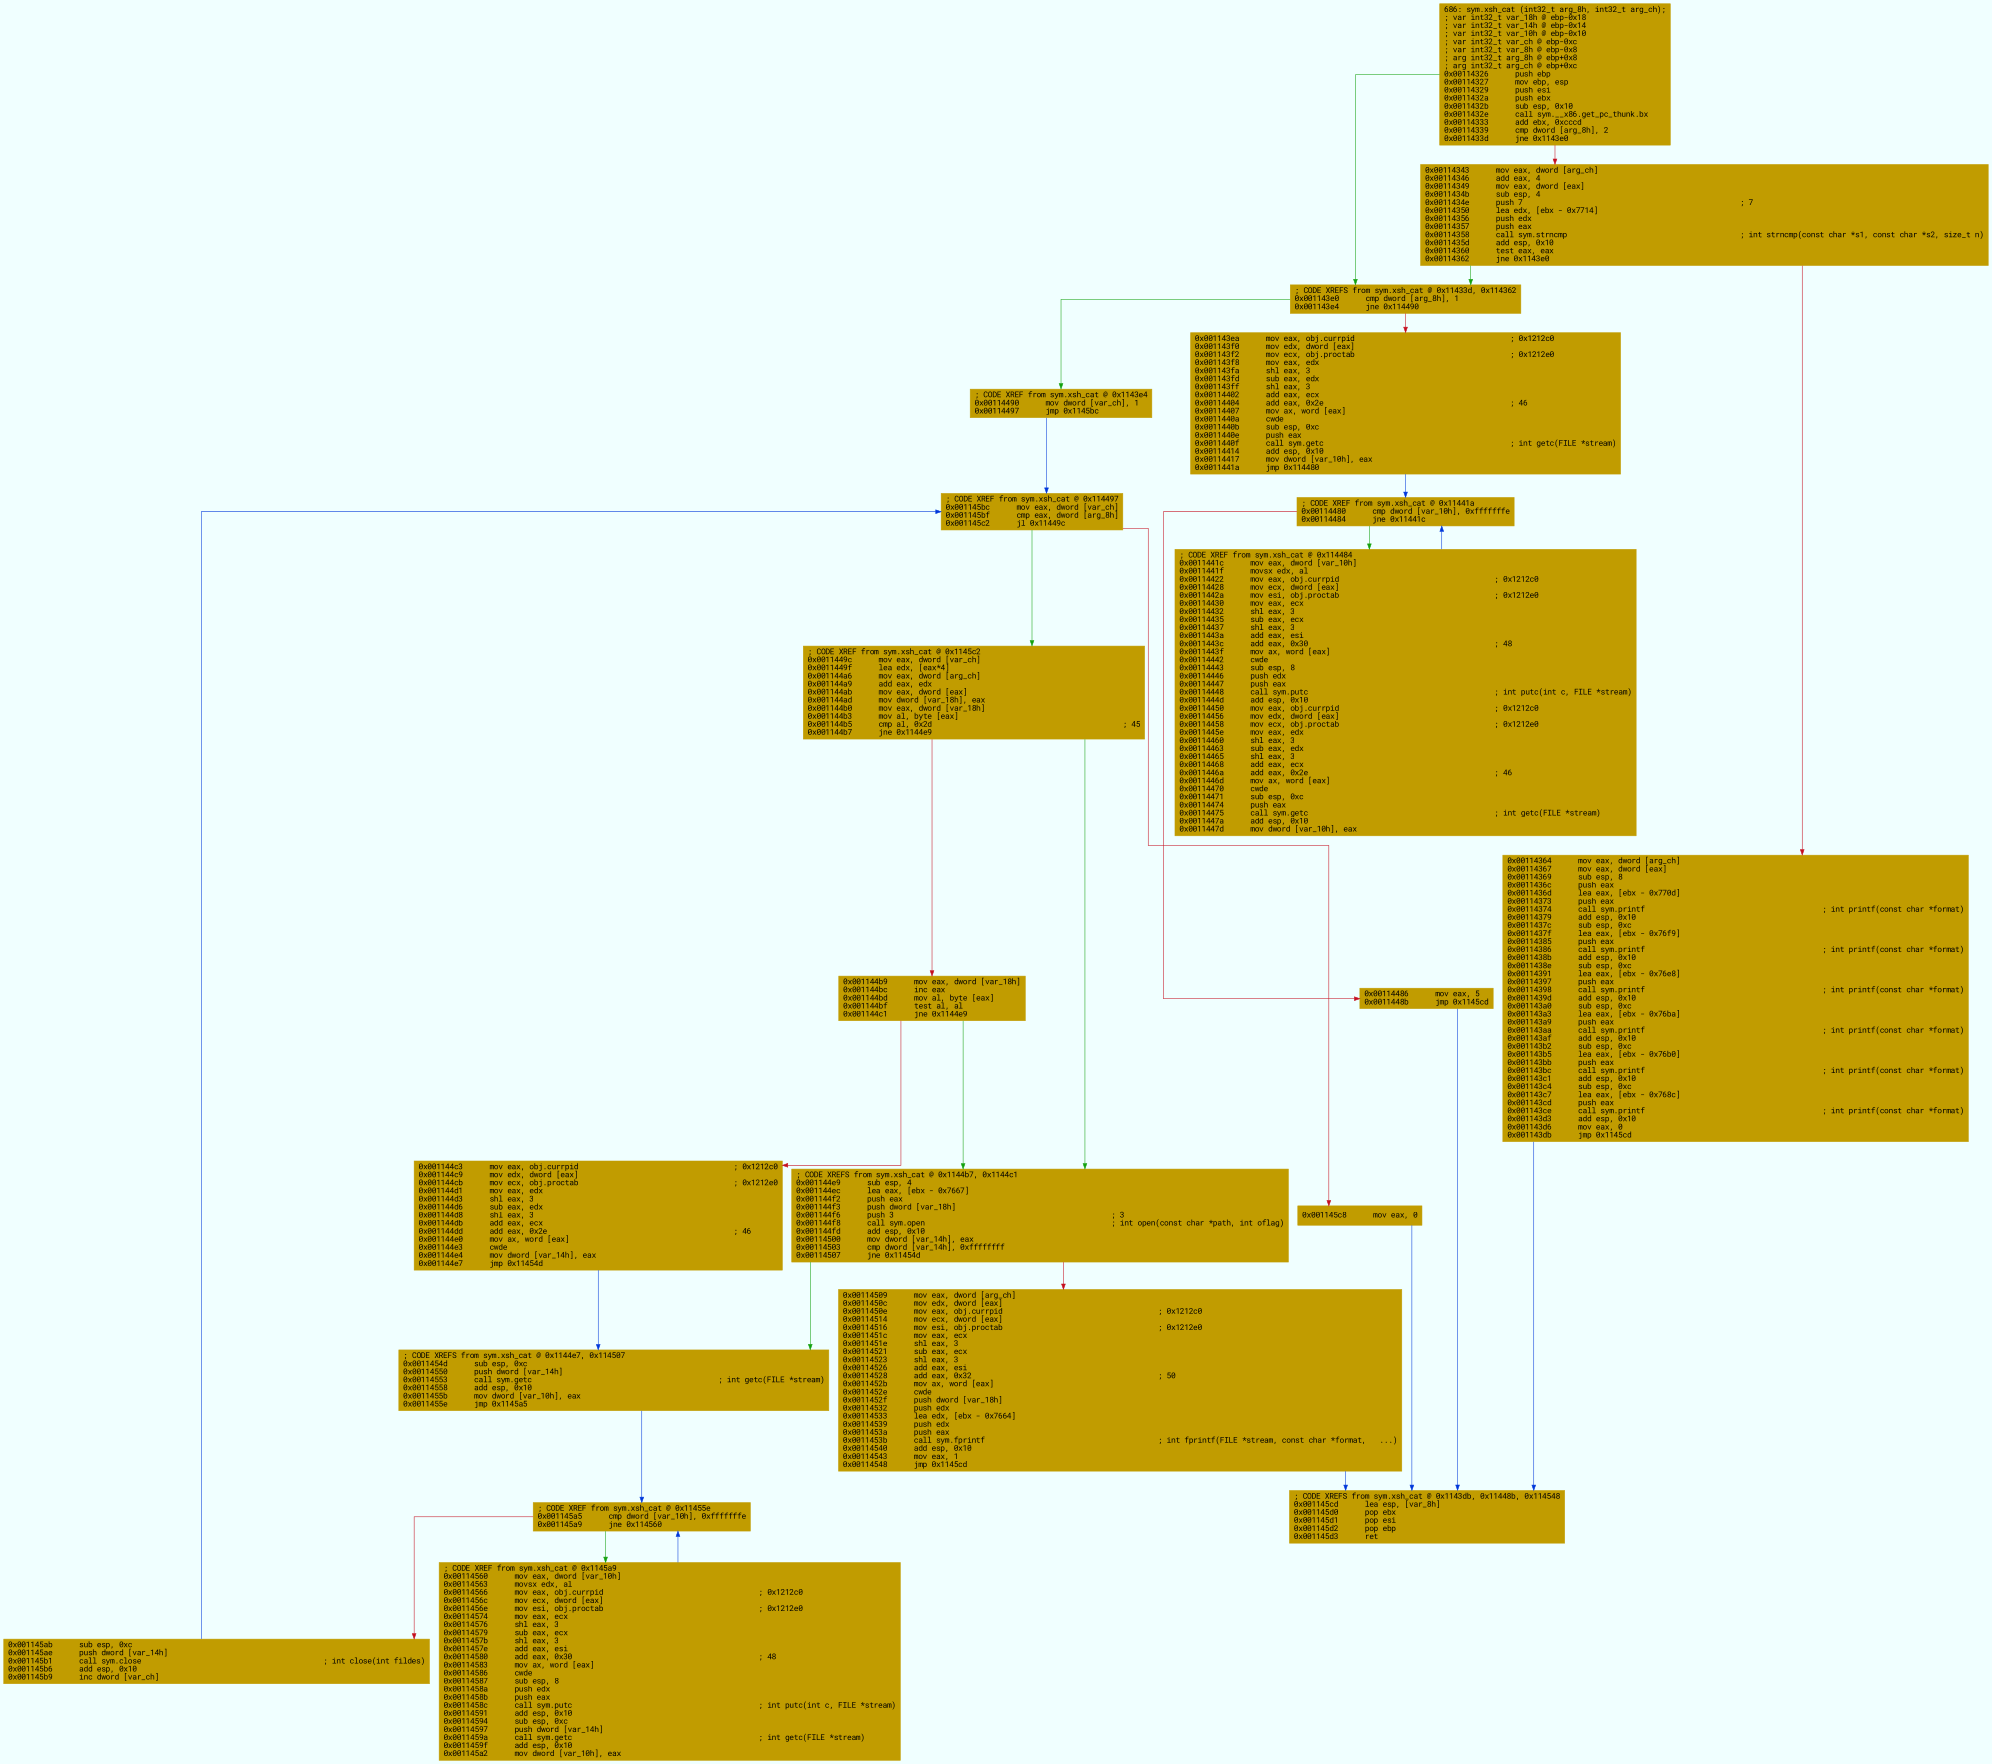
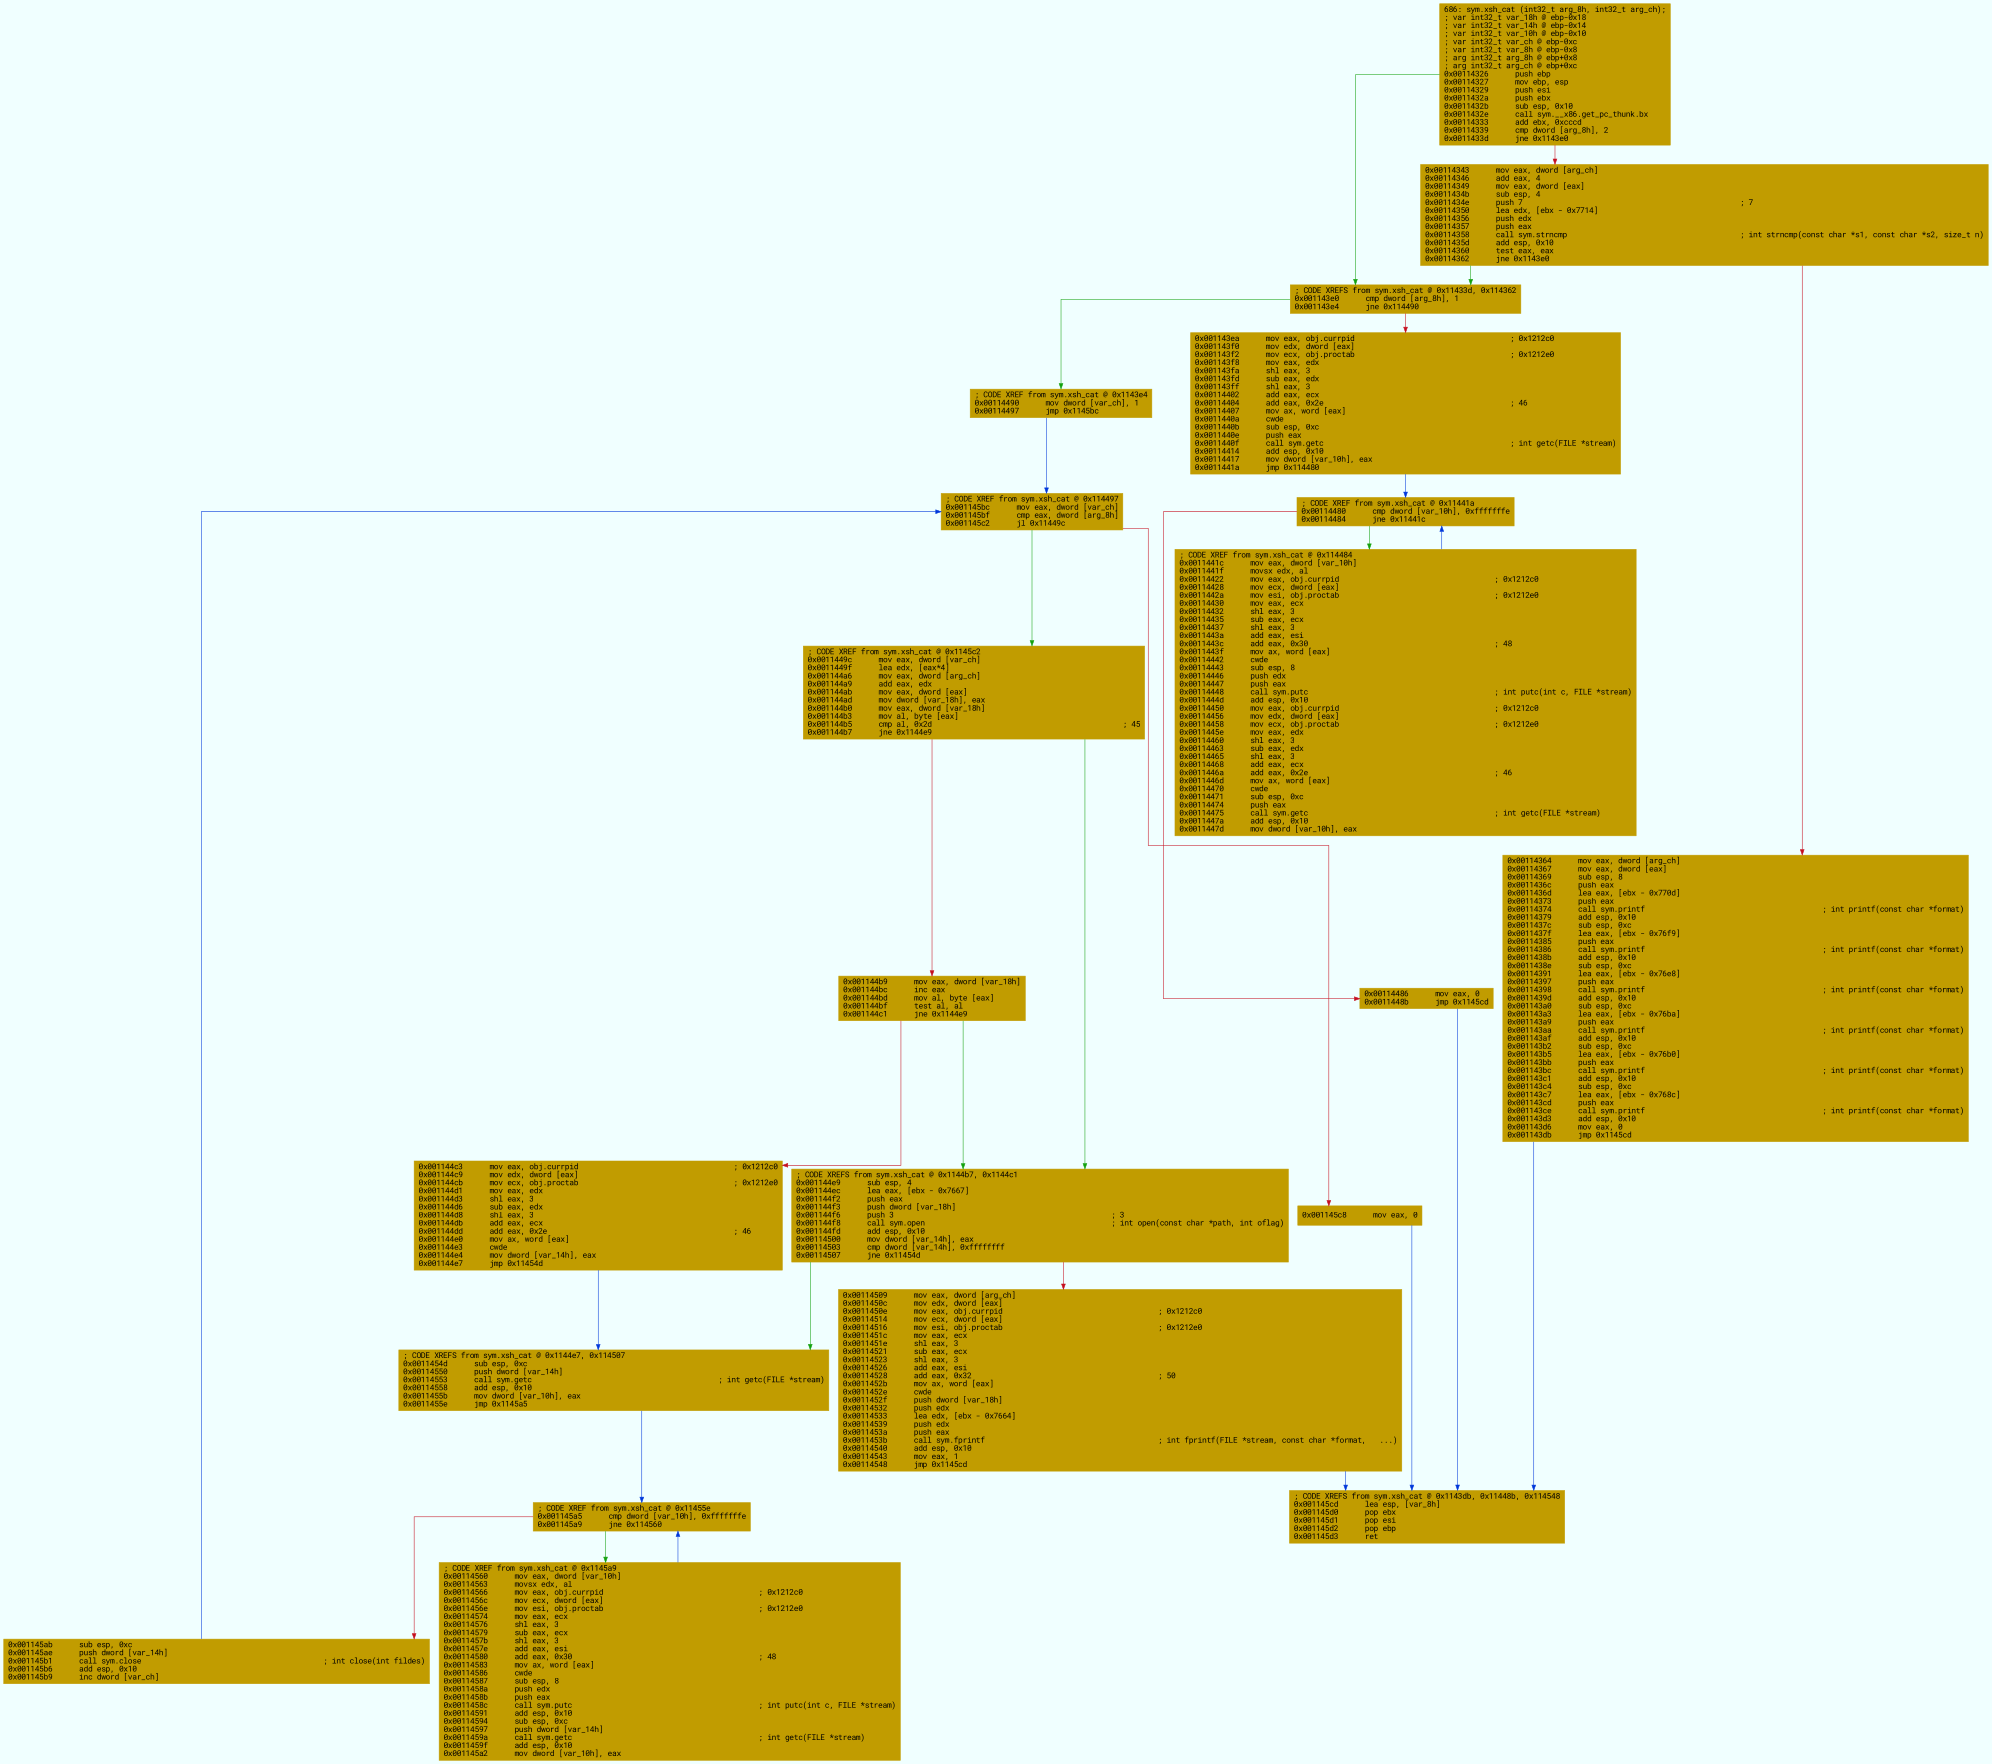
(1427, 998) -> (1427, 998)
